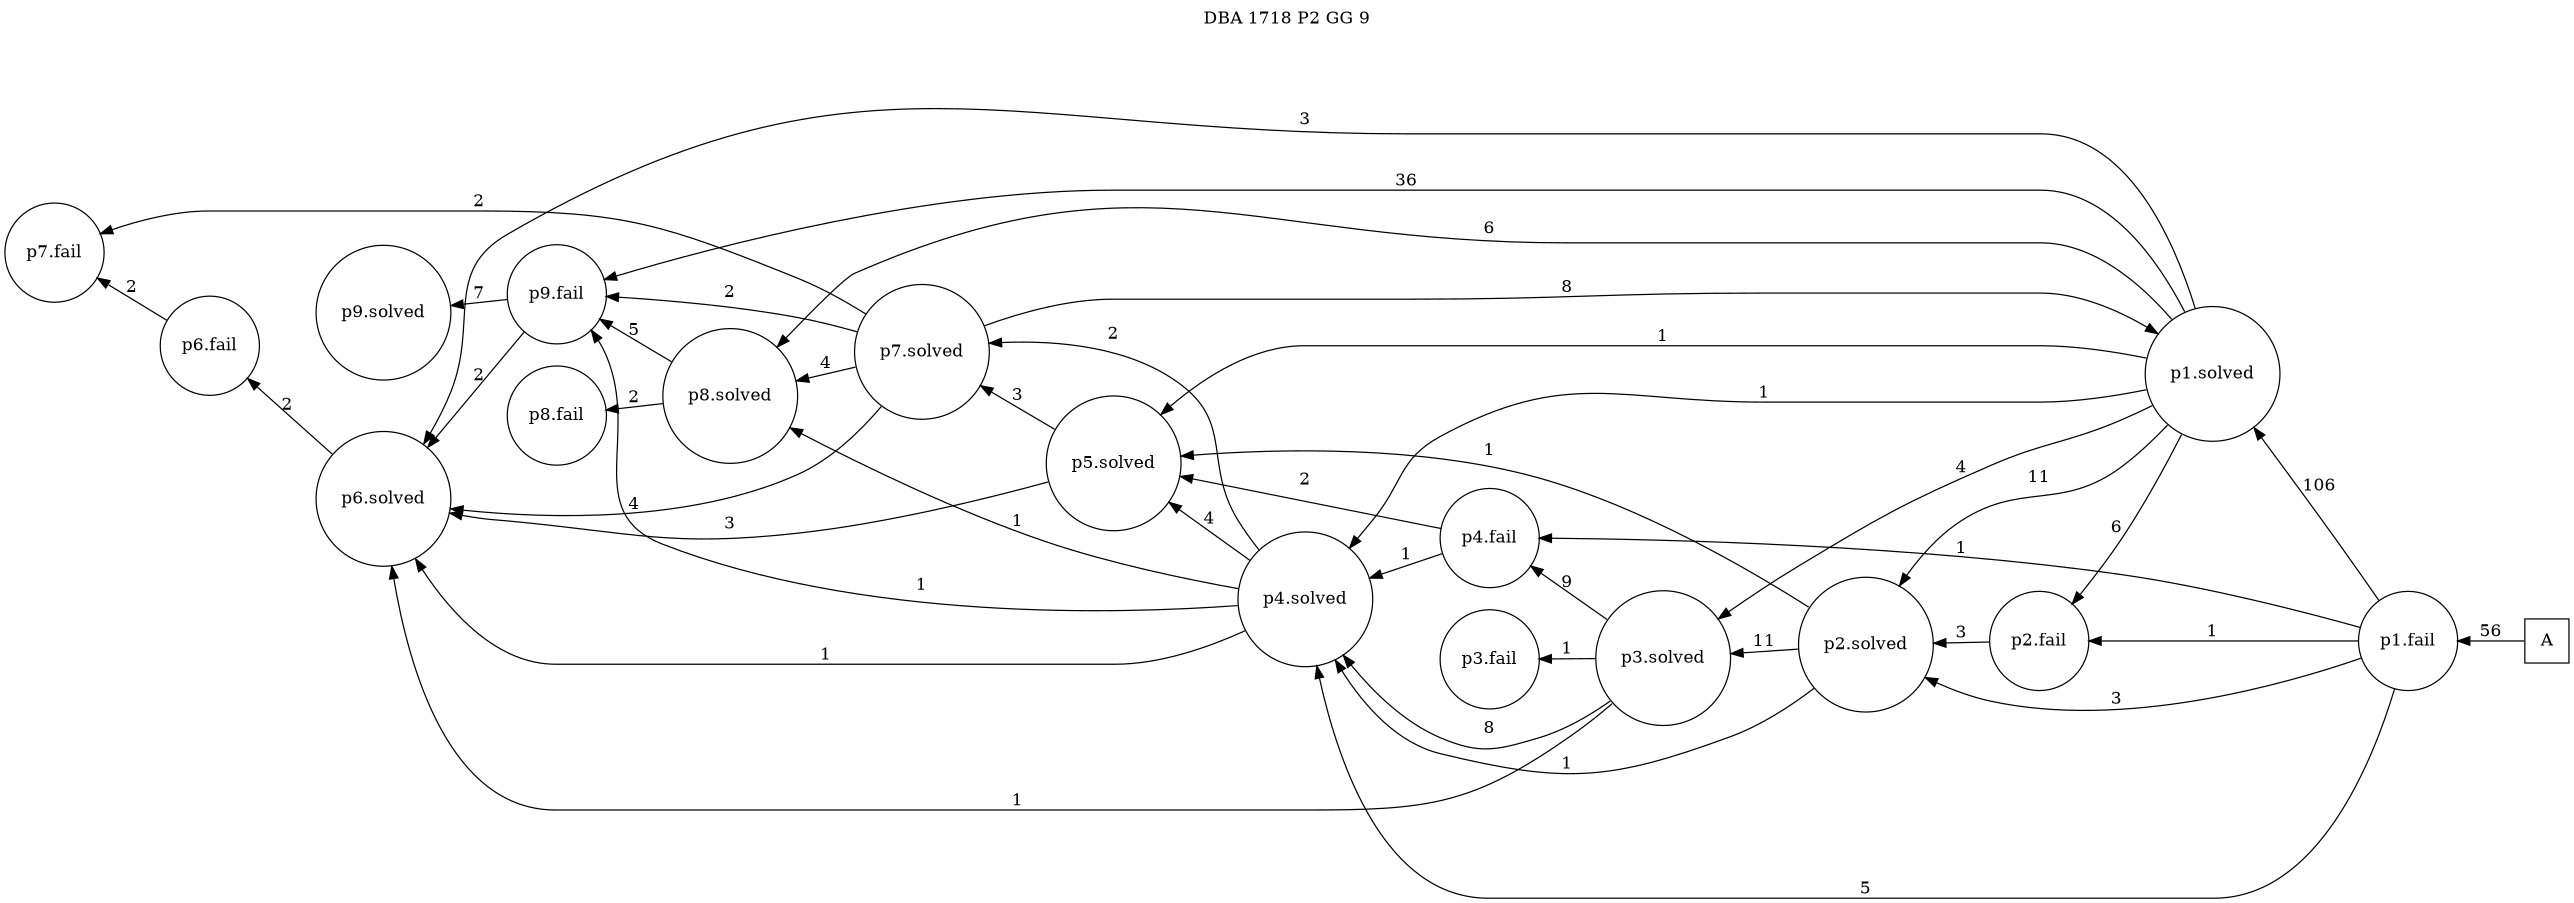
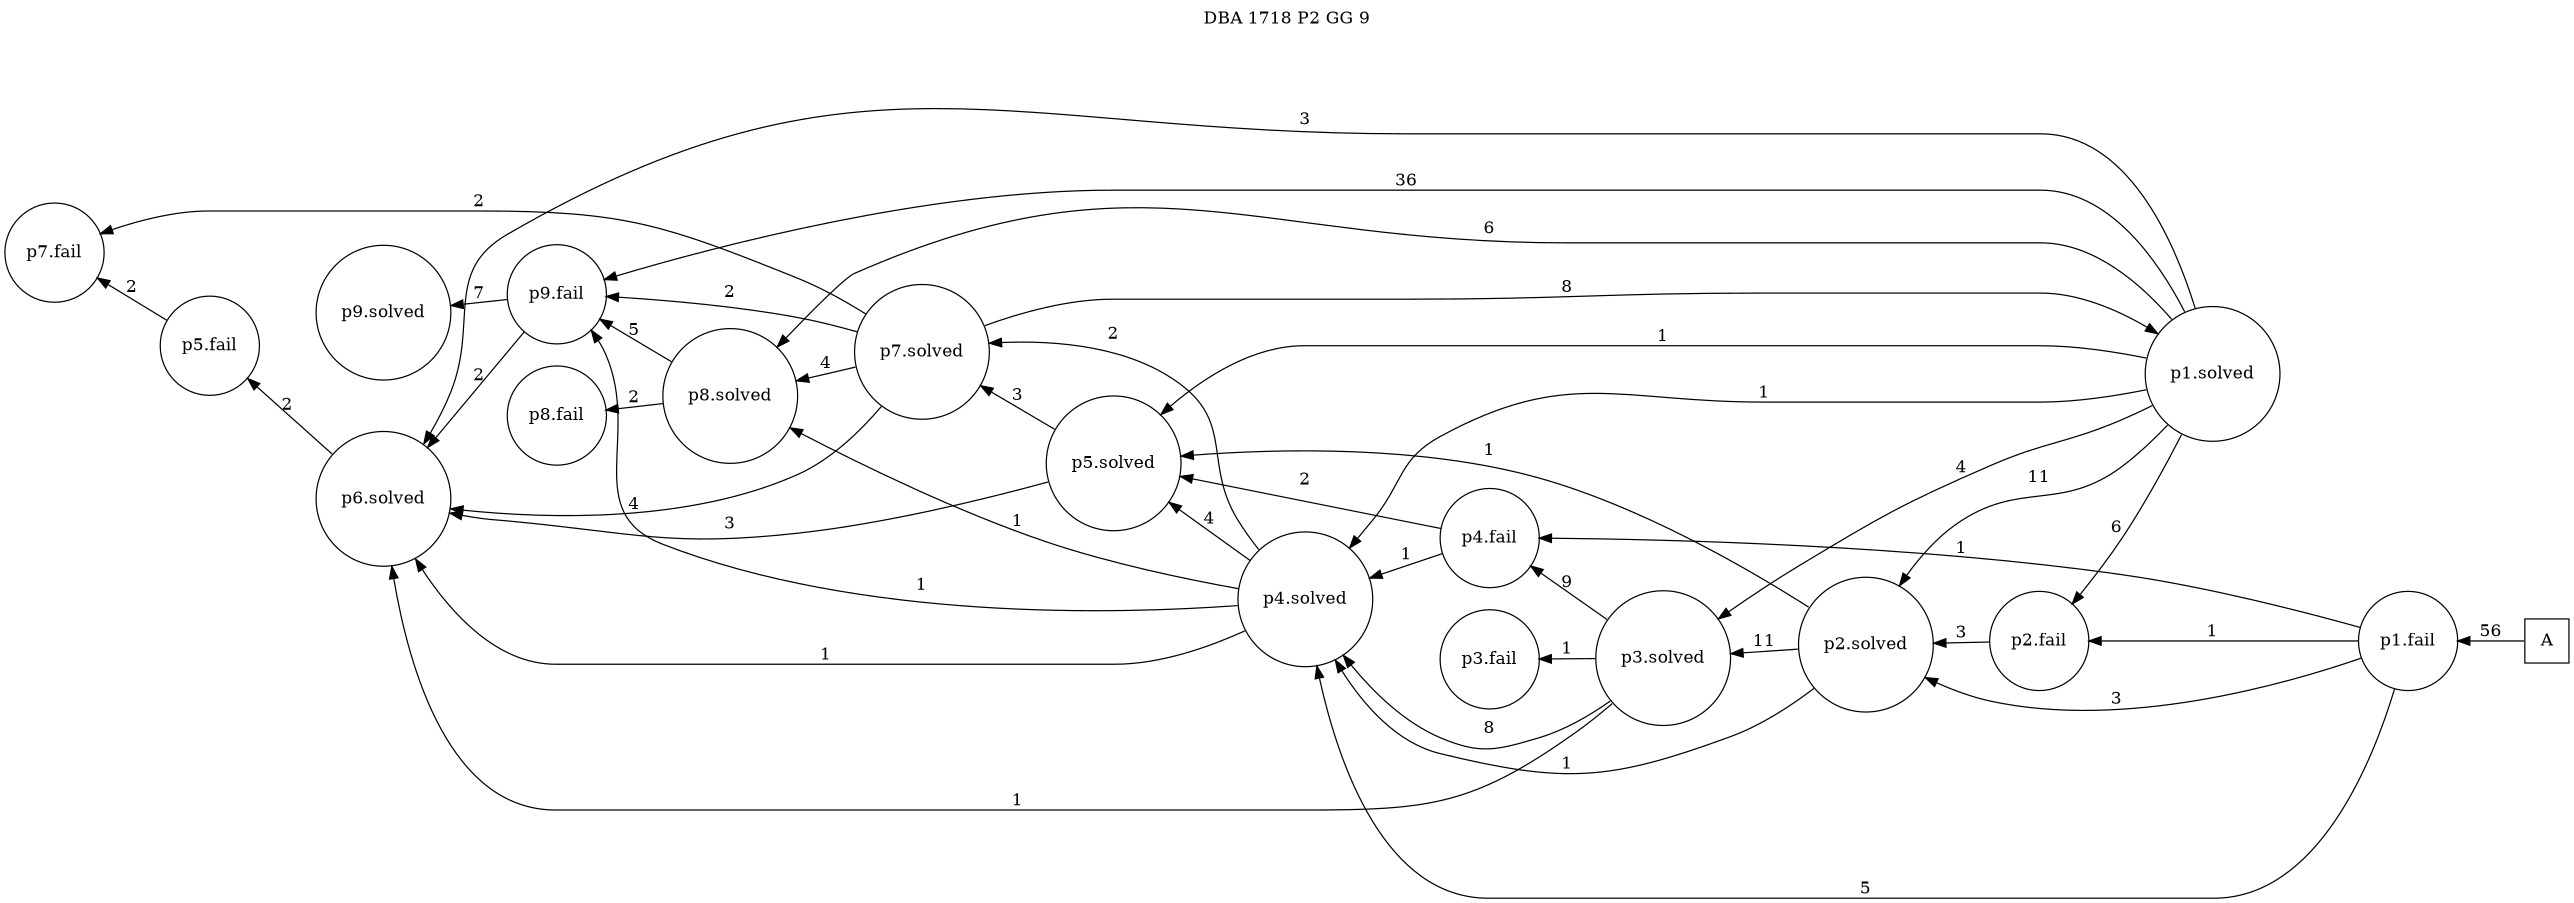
(210, 346) -> (210, 346)
(2321, 519) -> none
